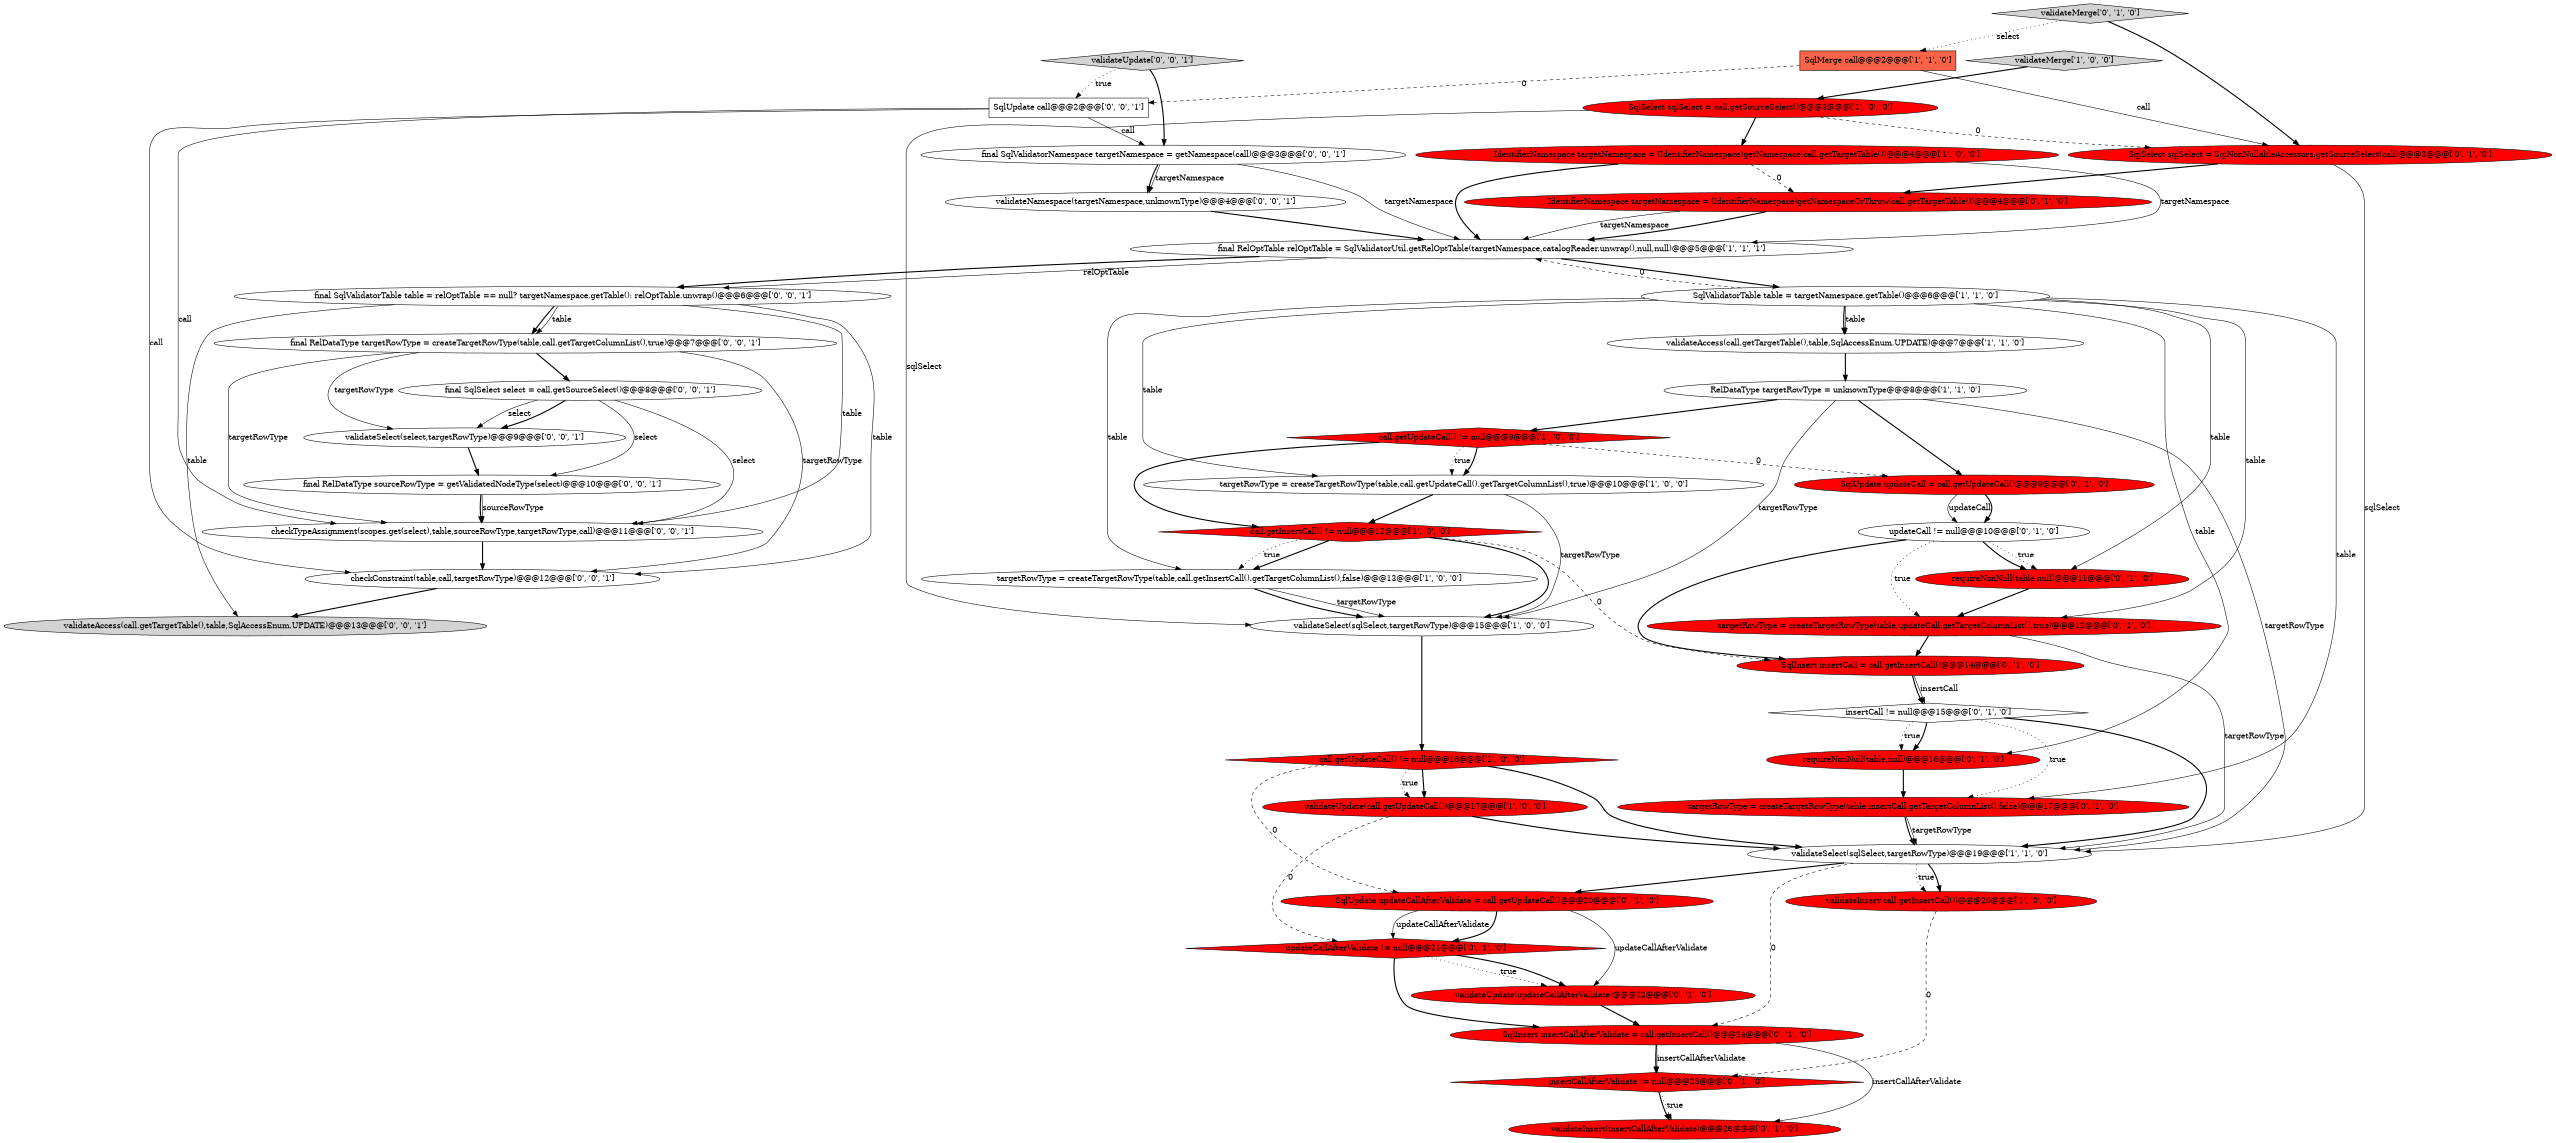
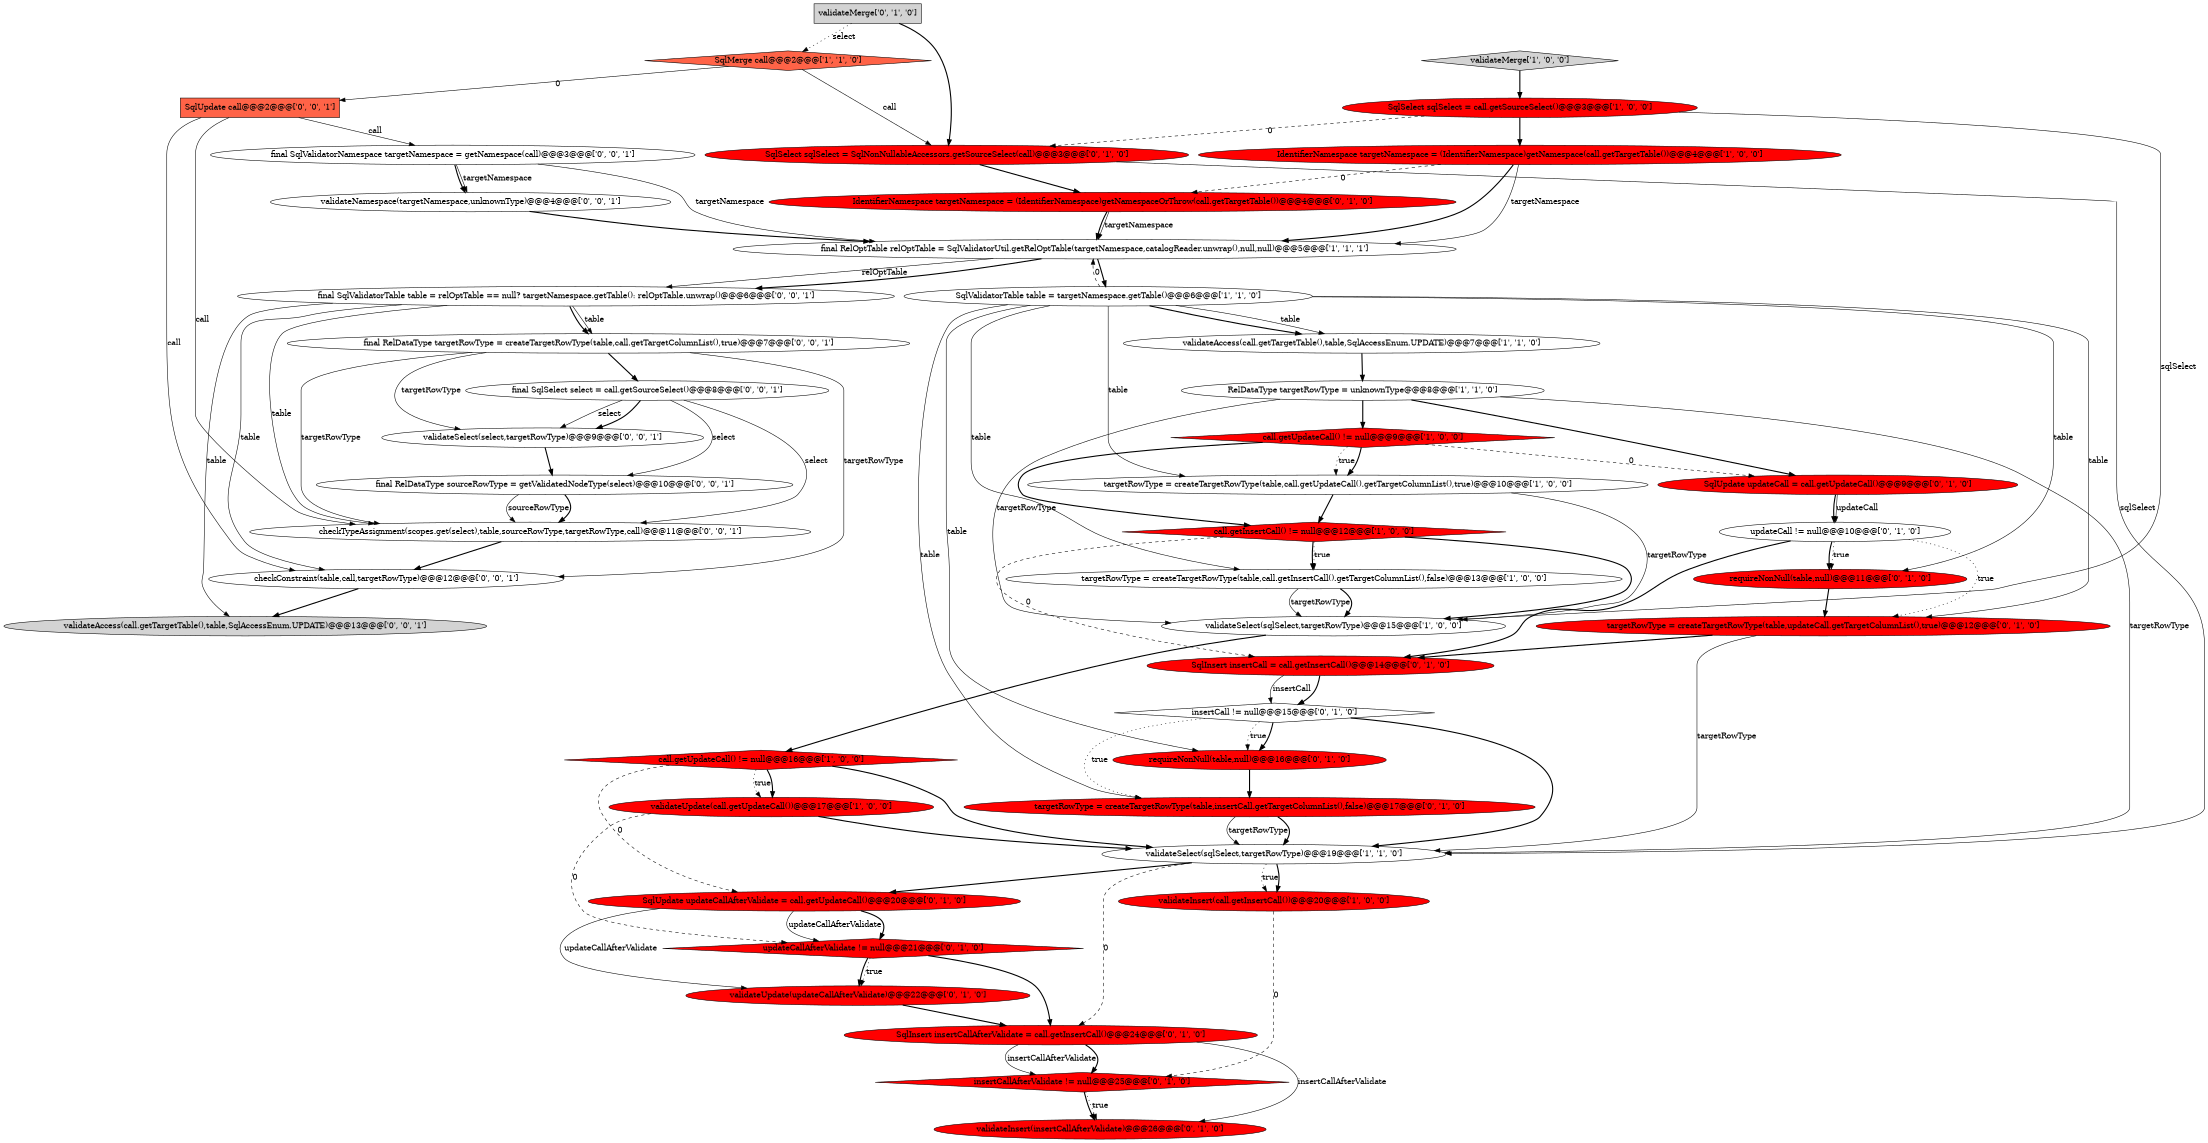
(2090, 14) -> (868, 14)
(1142, 61) -> none
(1878, 61) -> (788, 61)
(1477, 84) -> (537, 83)
(1069, 108) -> (260, 108)
